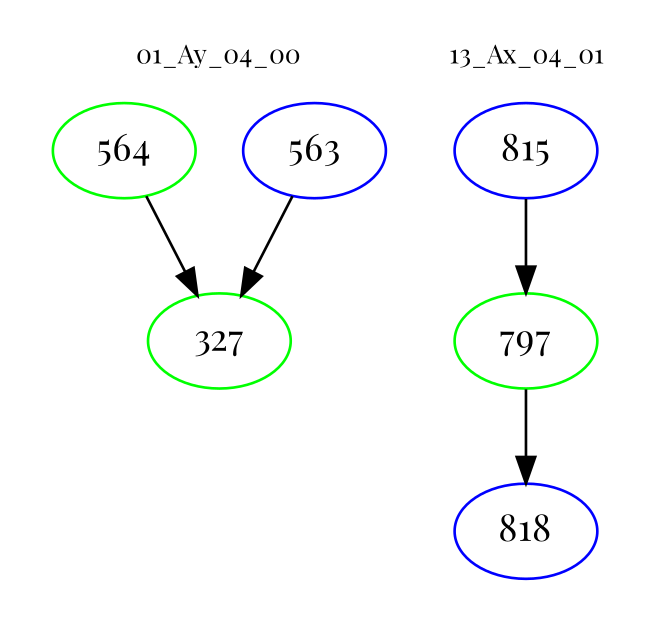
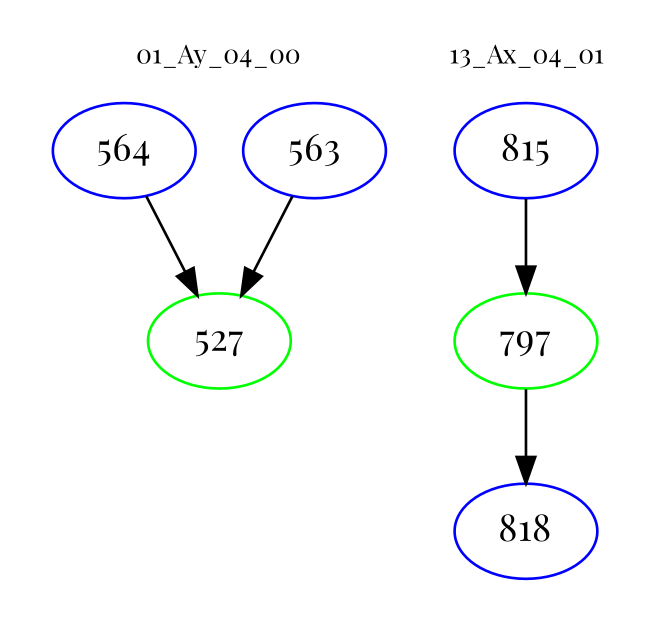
(124, 151) -> (124, 151)
(219, 341) -> (219, 341)
